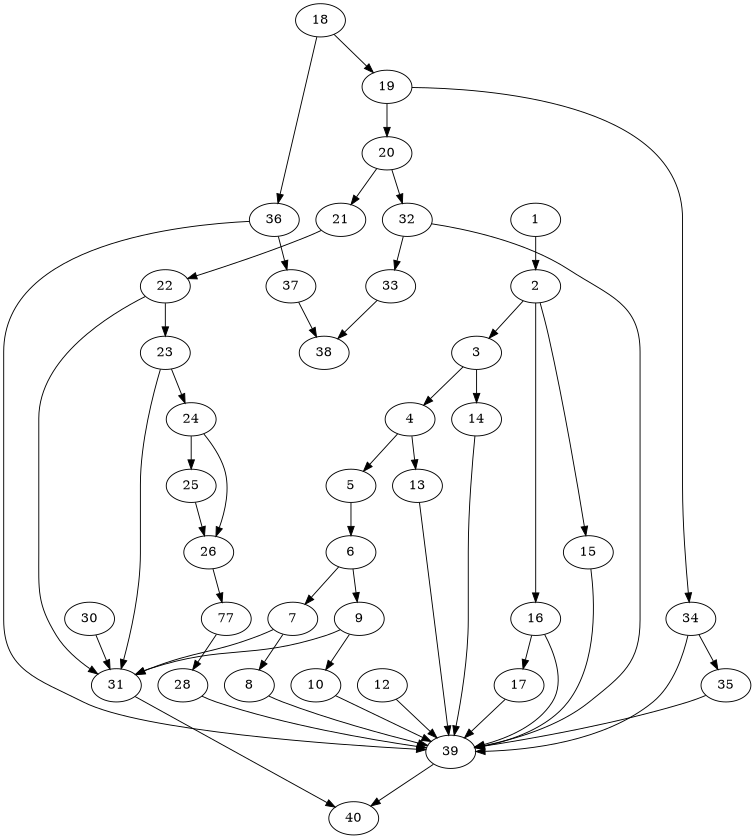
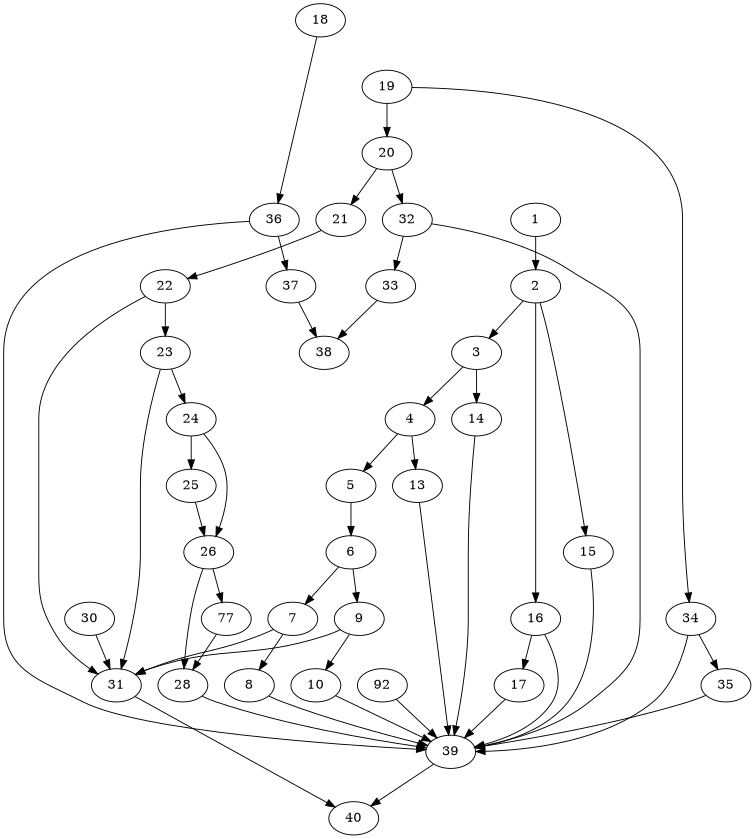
(350, 50) -> none
none -> (191, 613)
(382, 685) -> (382, 685)
